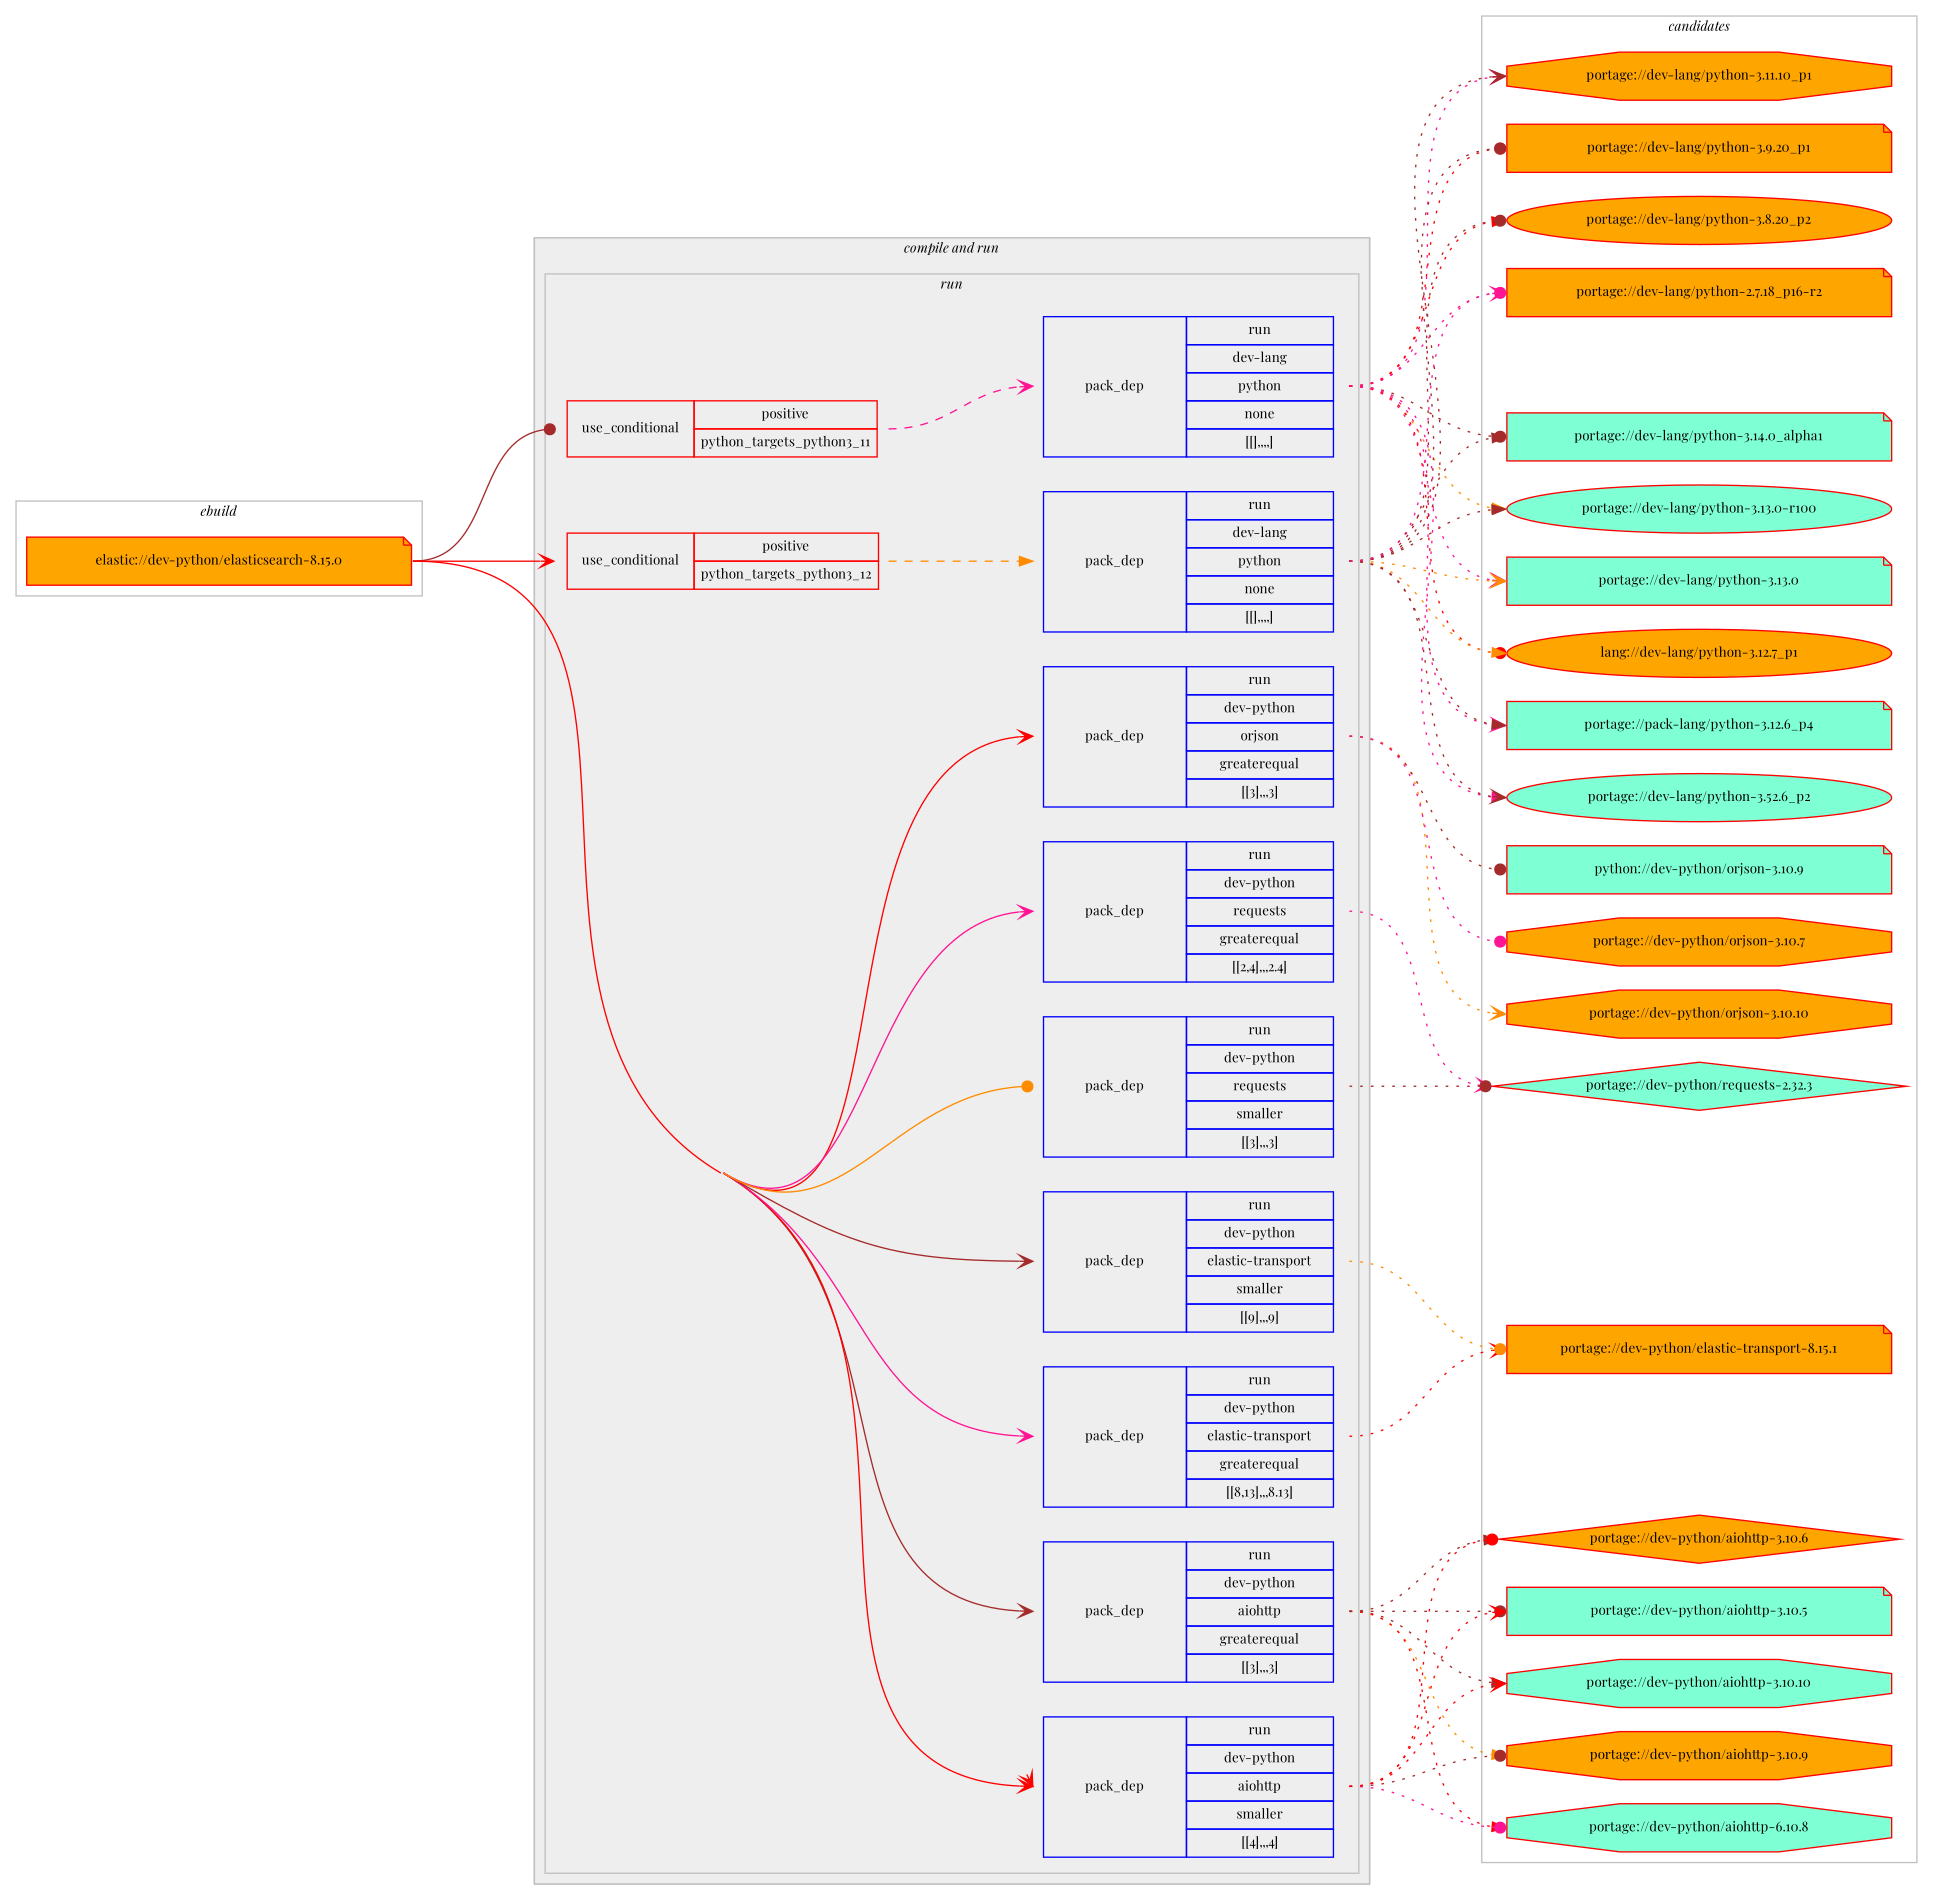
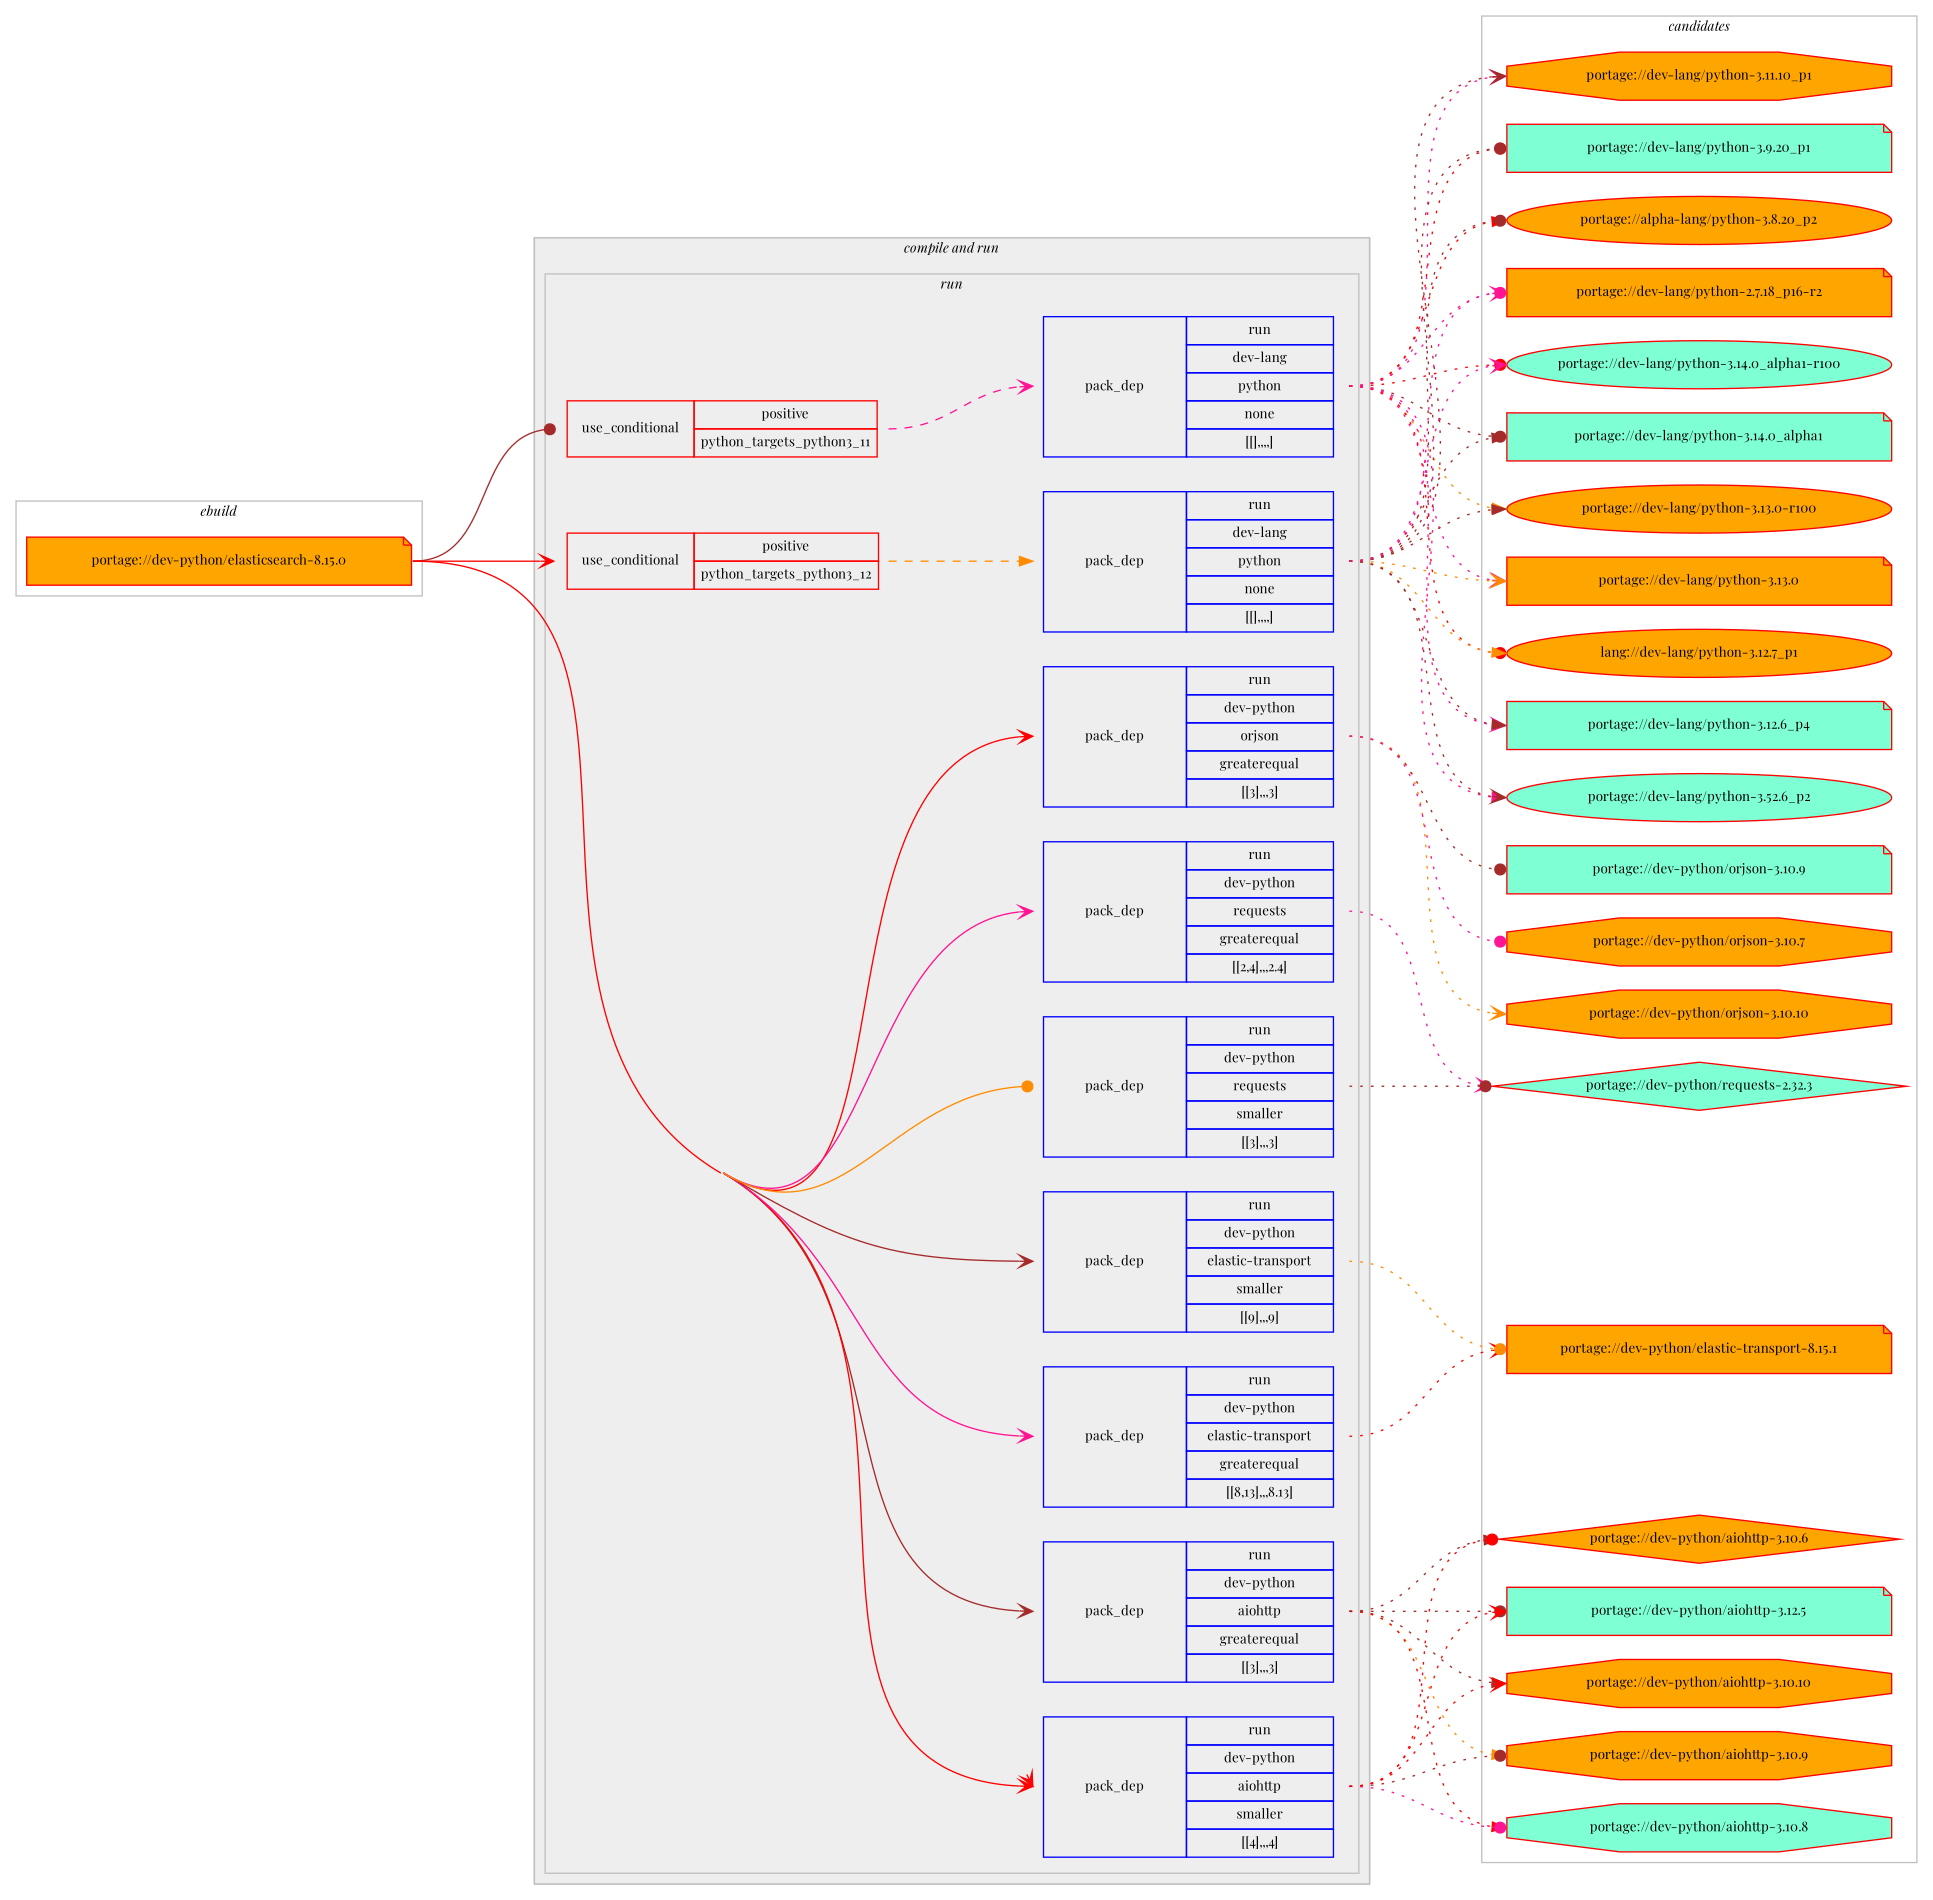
(1699, 148) -> (1699, 148)
(1699, 220) -> (1699, 220)
none -> (1699, 365)
(1699, 509) -> (1699, 509)
(219, 561) -> (219, 561)
(1699, 581) -> (1699, 581)
(1699, 726) -> (1699, 726)
(1699, 870) -> (1699, 870)
(1699, 1611) -> (1699, 1611)
(1699, 1684) -> (1699, 1684)
(1699, 1828) -> (1699, 1828)
